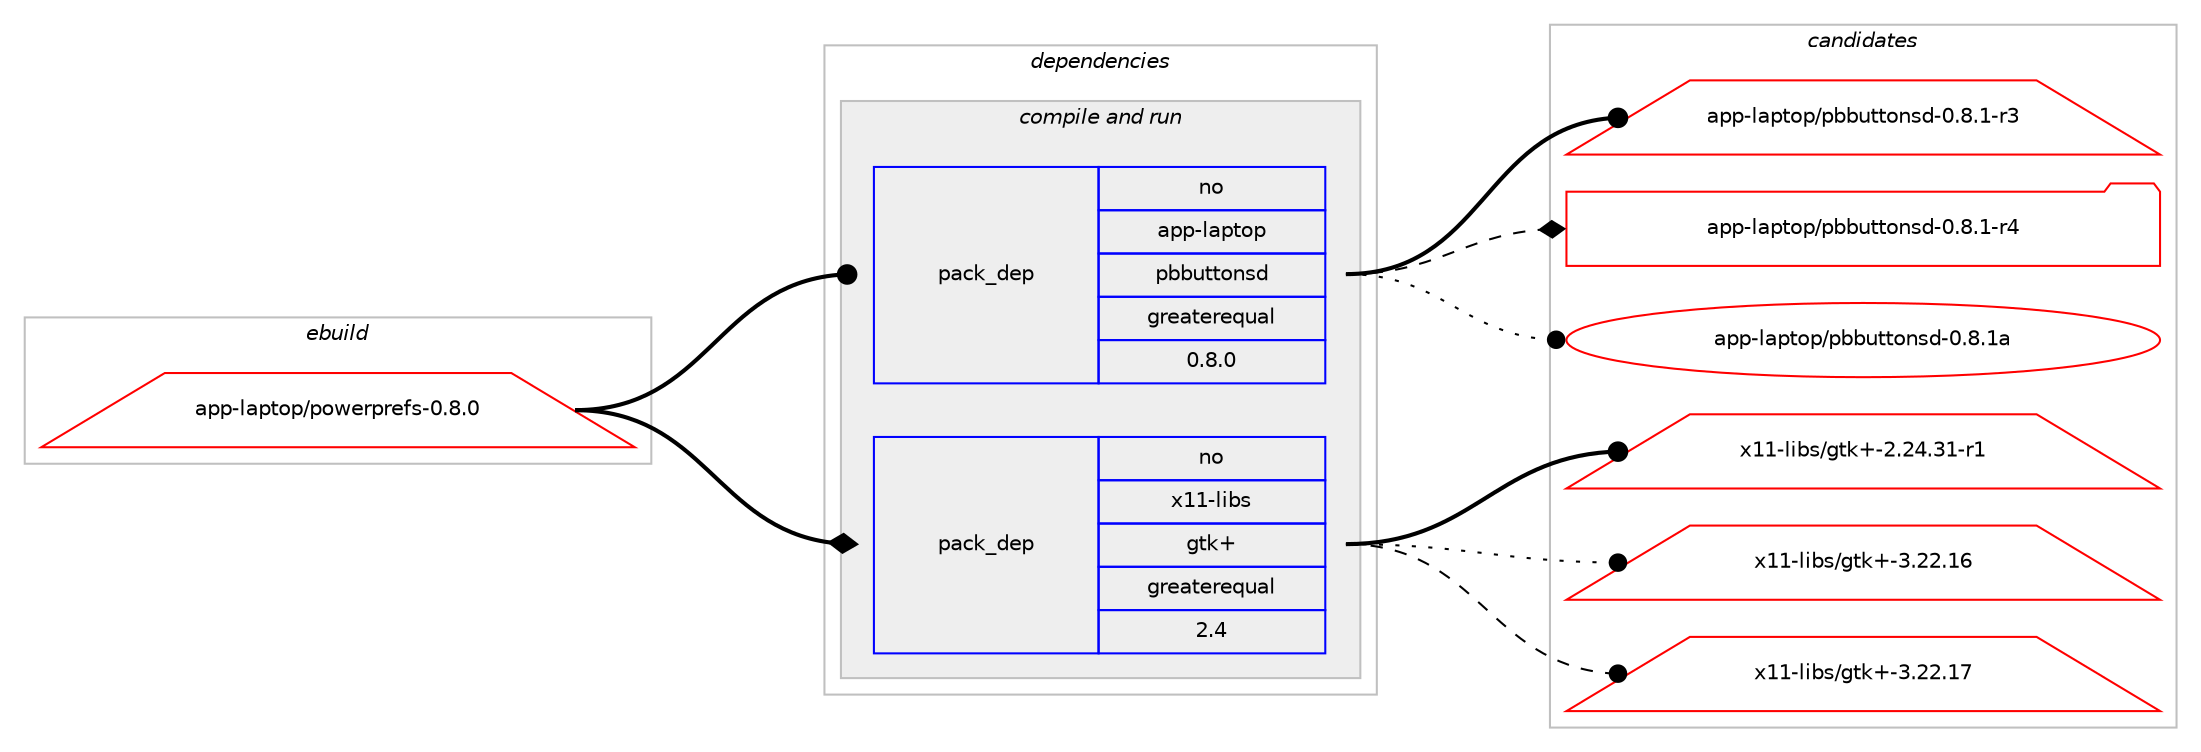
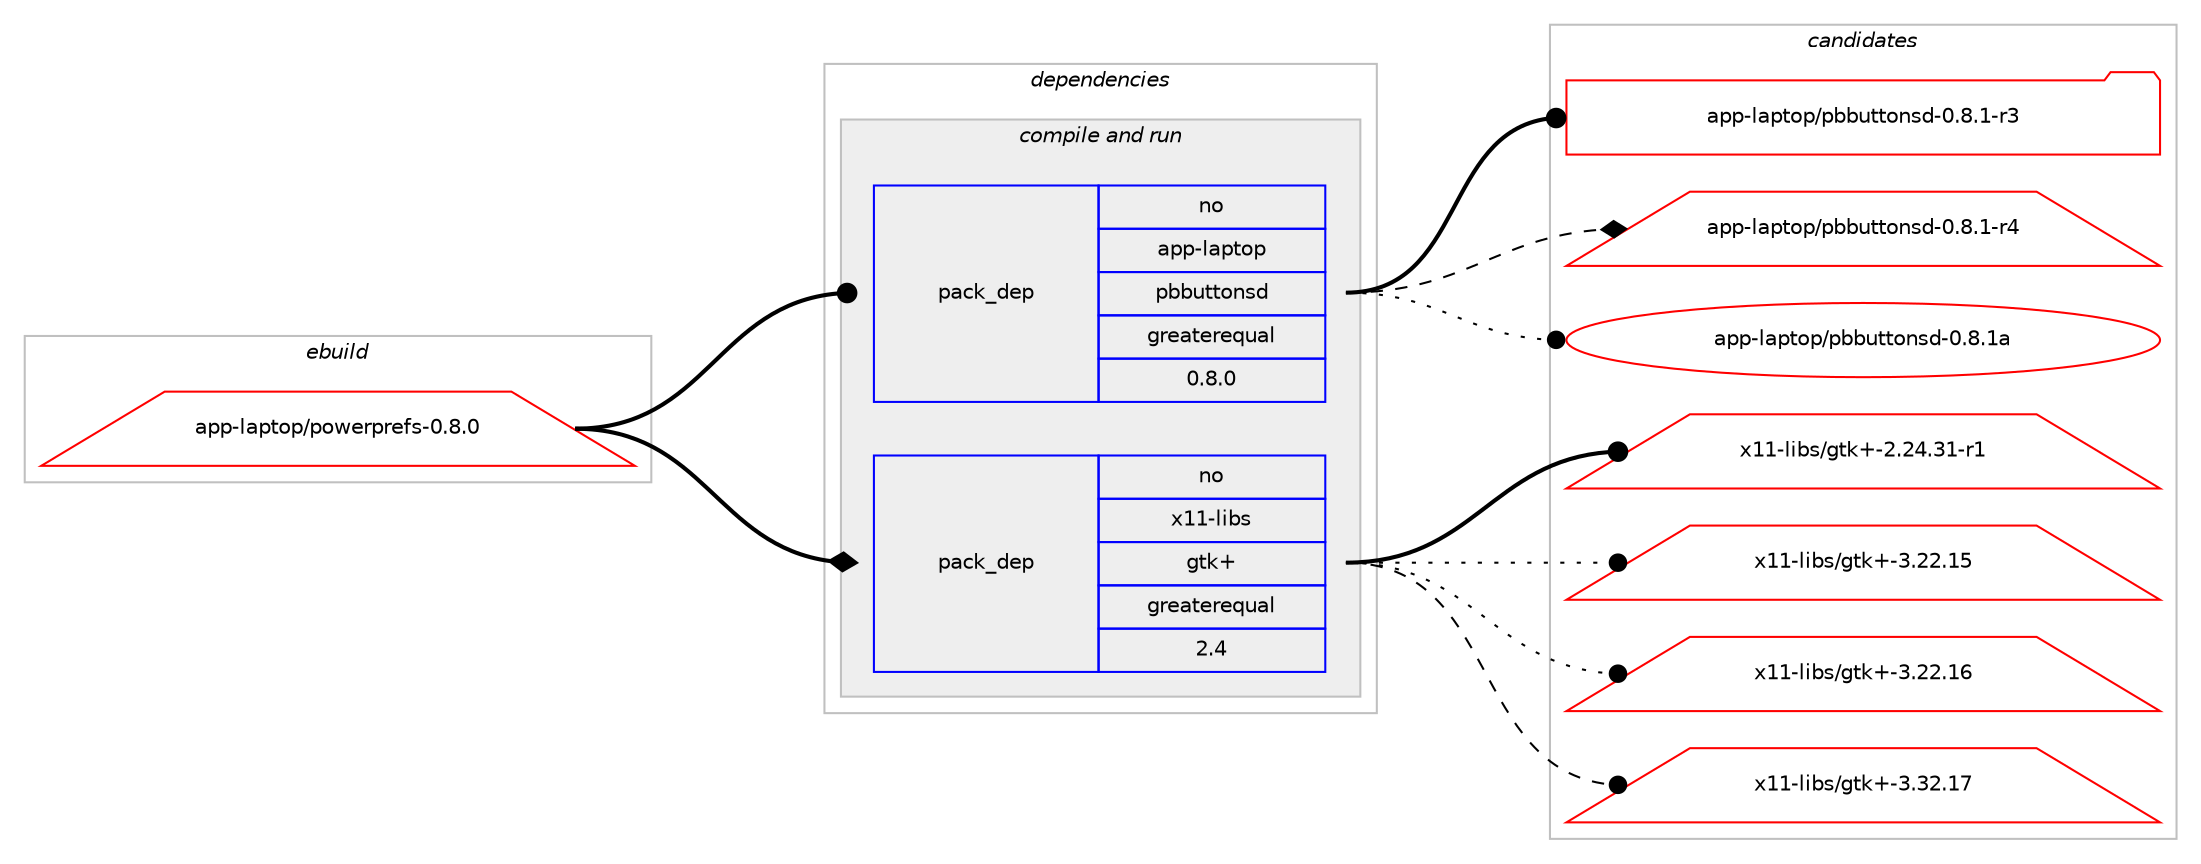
(1863, 117) -> (1863, 117)
(1863, 229) -> (1863, 229)
none -> (1863, 563)
(1863, 674) -> (1863, 785)
